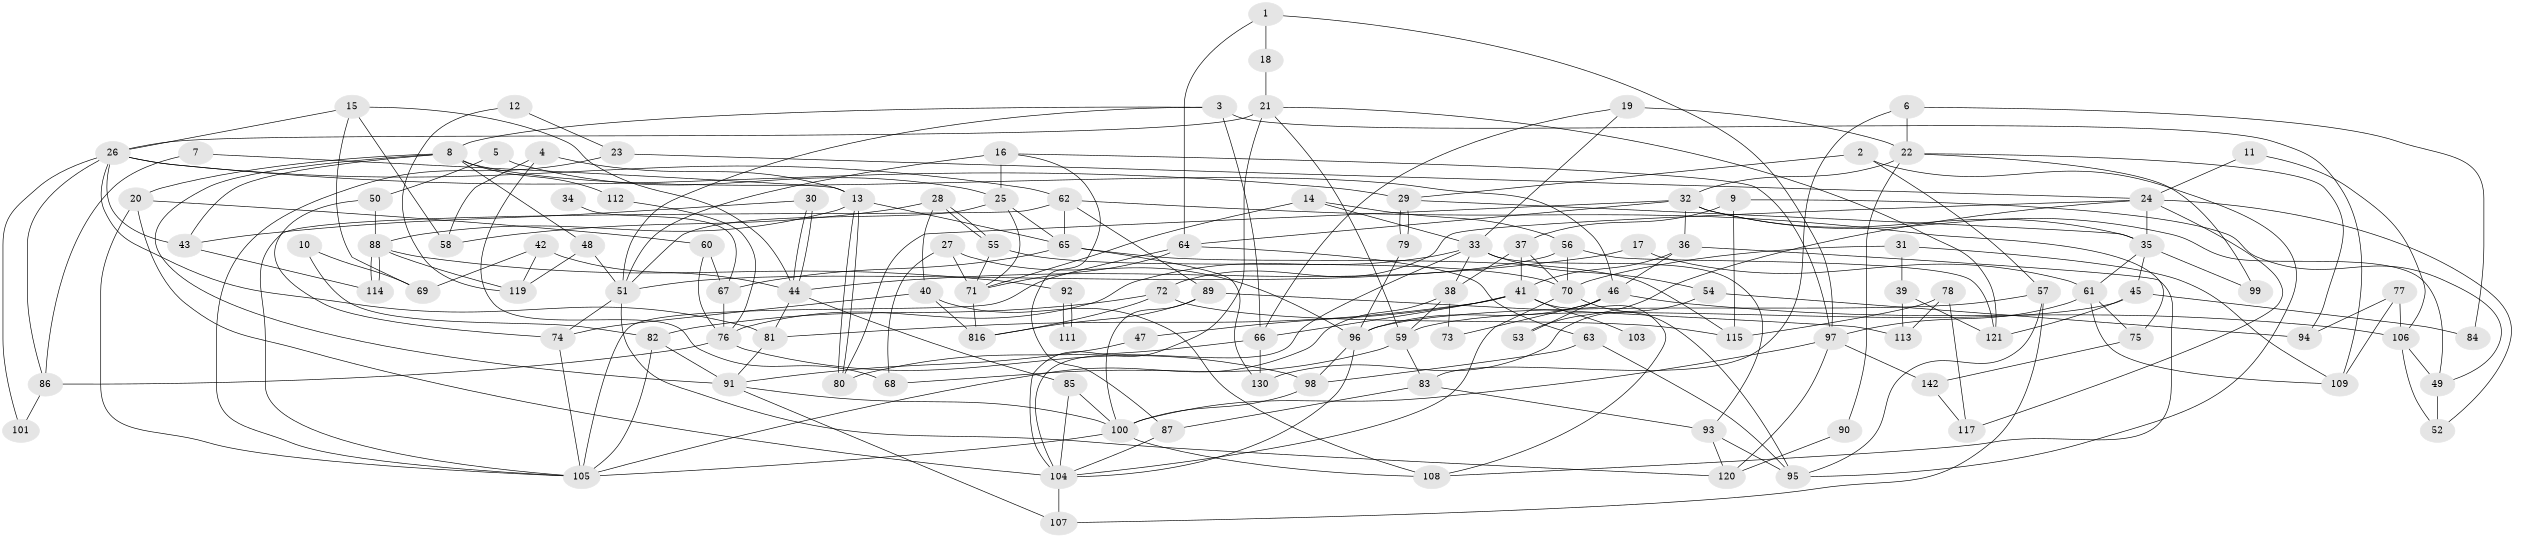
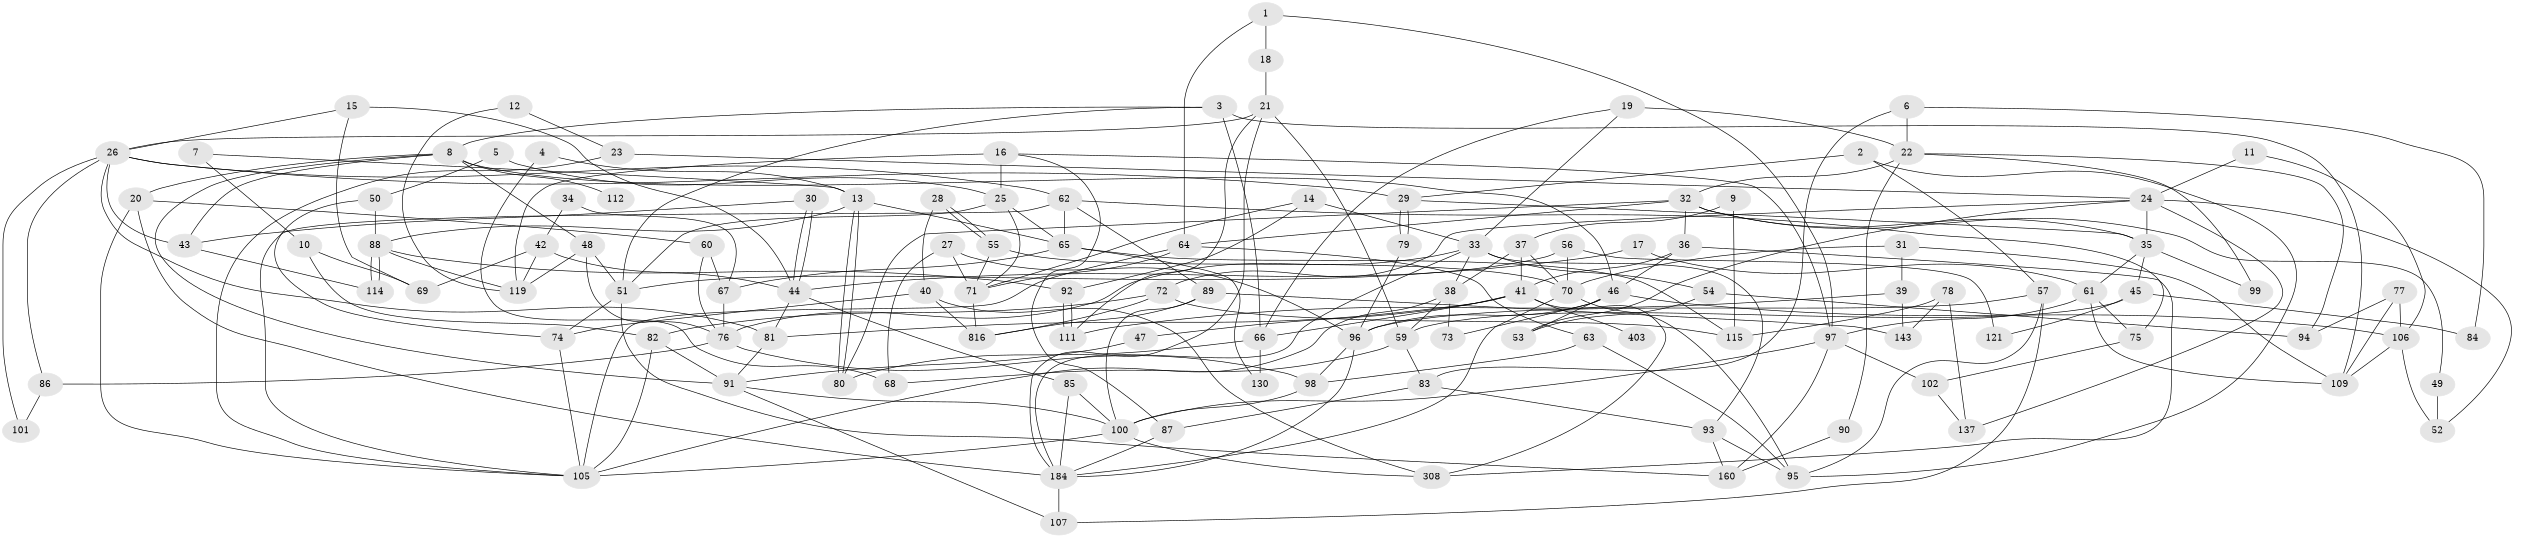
(1674, 150) -> (1220, 237)
(780, 190) -> (753, 163)
none -> (555, 222)
(1493, 222) -> (1217, 253)
(2180, 222) -> none
(742, 234) -> (617, 316)
(77, 240) -> (250, 199)
(446, 246) -> none
(1964, 323) -> (1384, 308)
(1637, 338) -> (1637, 338)
(1903, 338) -> (1903, 338)
(1544, 349) -> (1614, 315)
(2419, 361) -> (2370, 361)
(1930, 385) -> (1930, 385)
(1967, 431) -> (1967, 431)
(1059, 477) -> (1059, 477)
(1432, 477) -> (1432, 477)
(1727, 477) -> (1727, 477)
